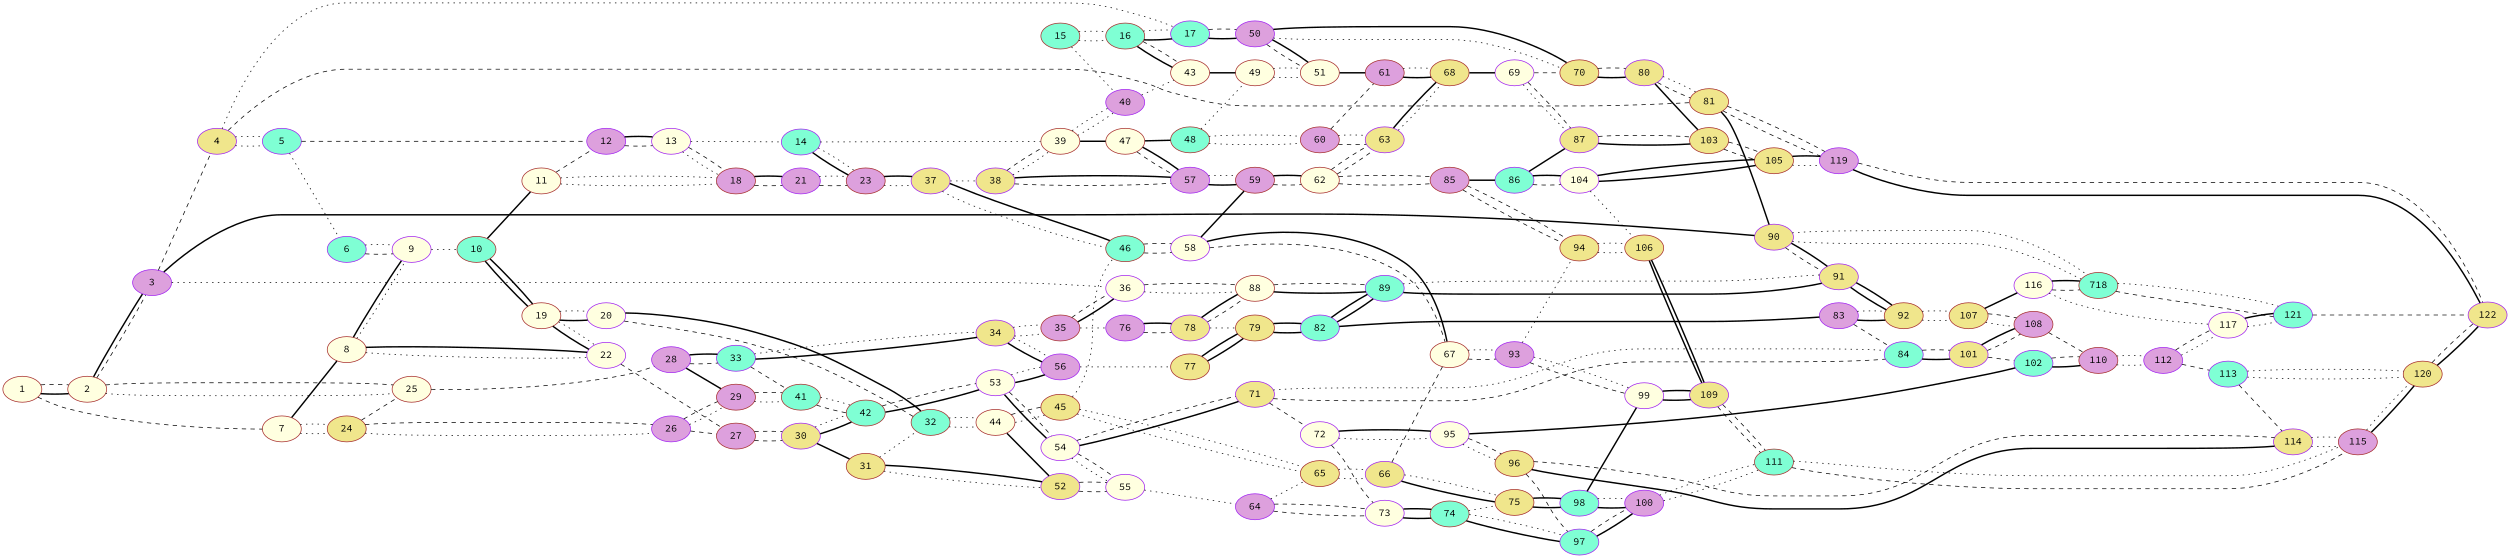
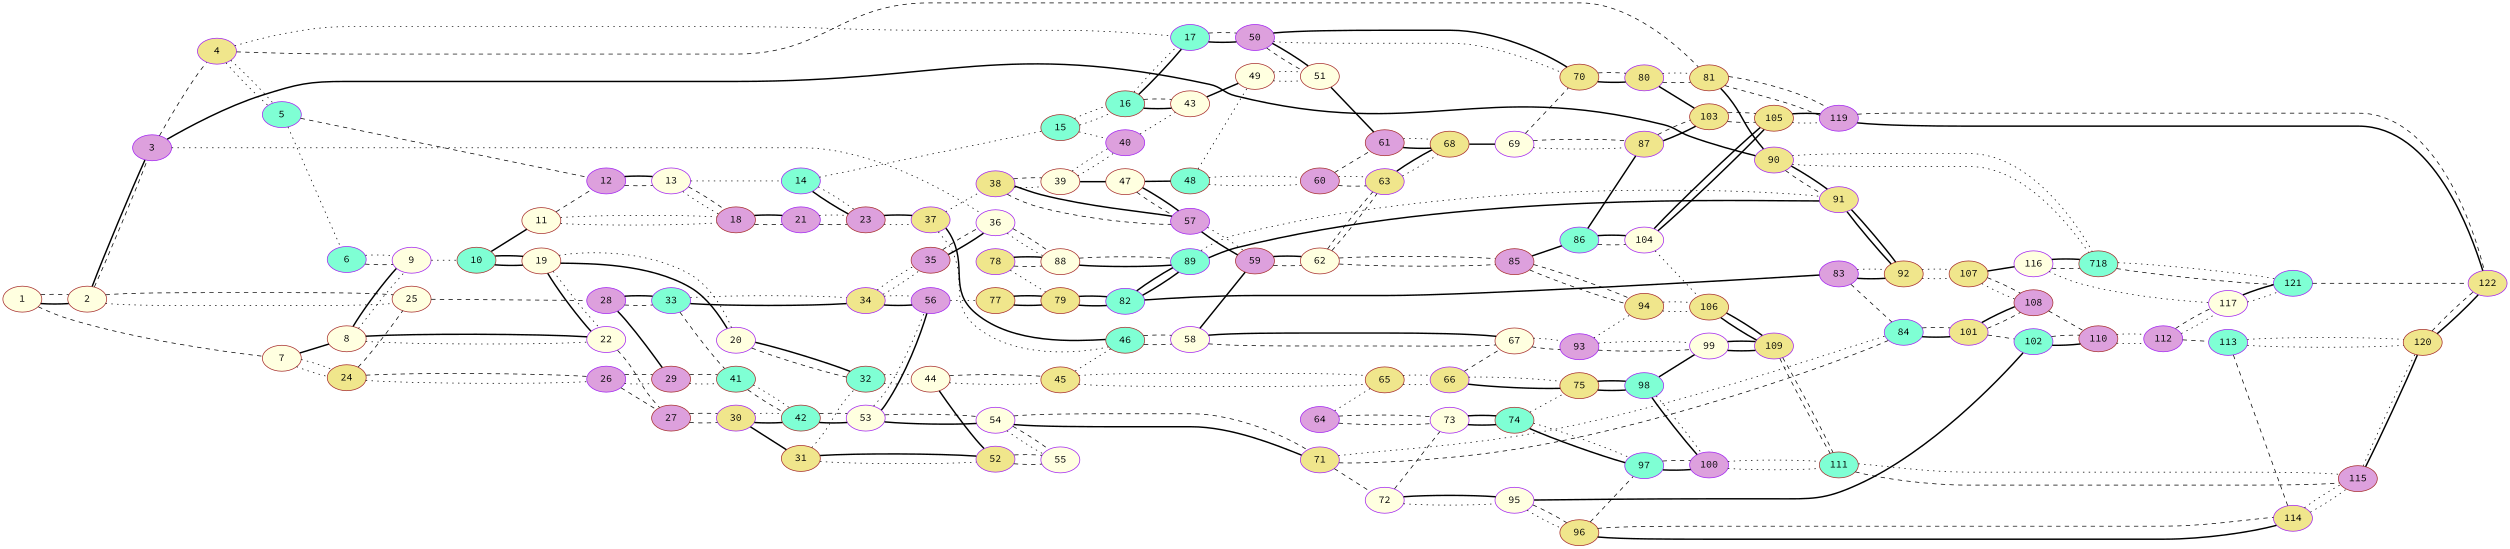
(930, 142) -> (930, 154)
(1125, 328) -> none
(1190, 497) -> none
